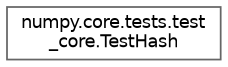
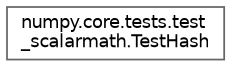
(114, 33) -> (116, 33)
